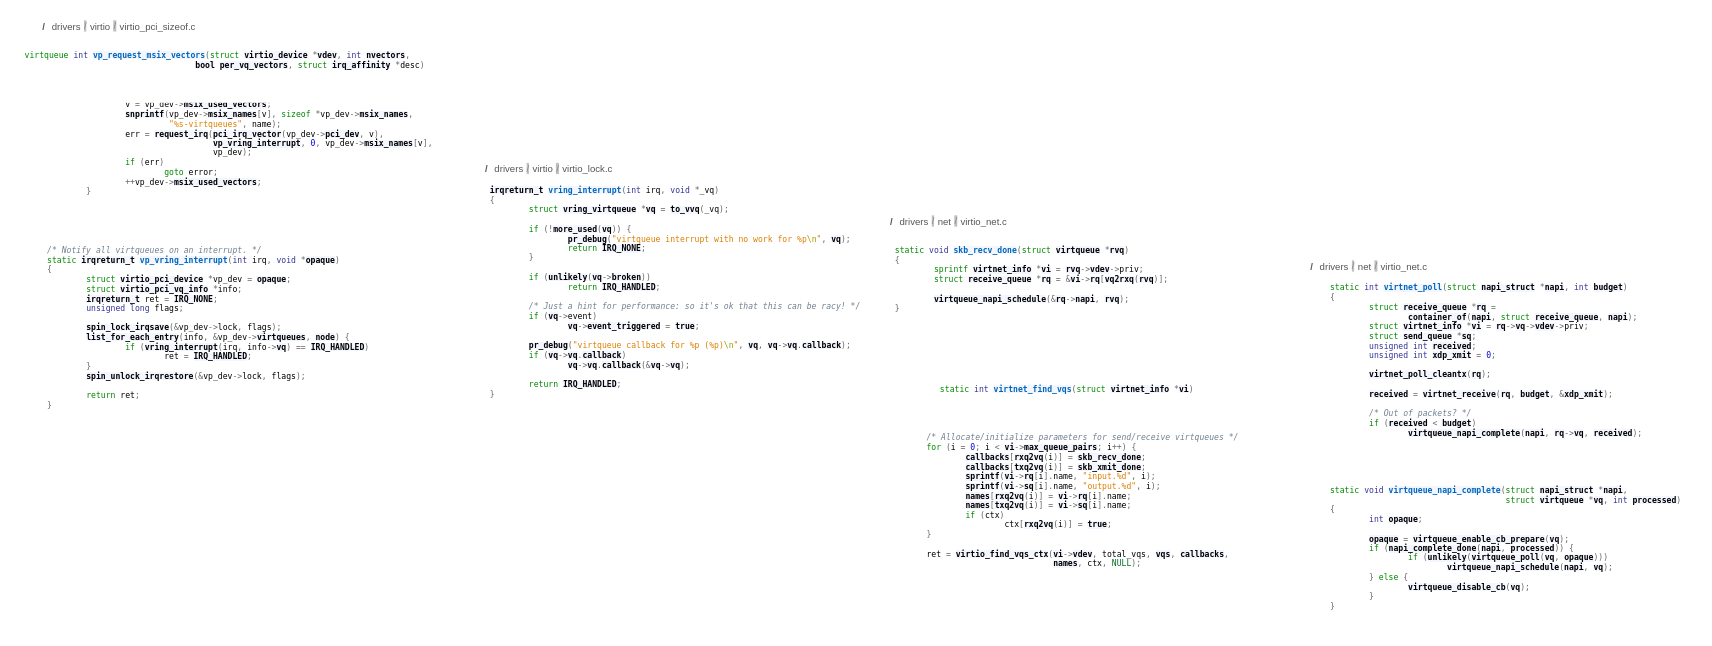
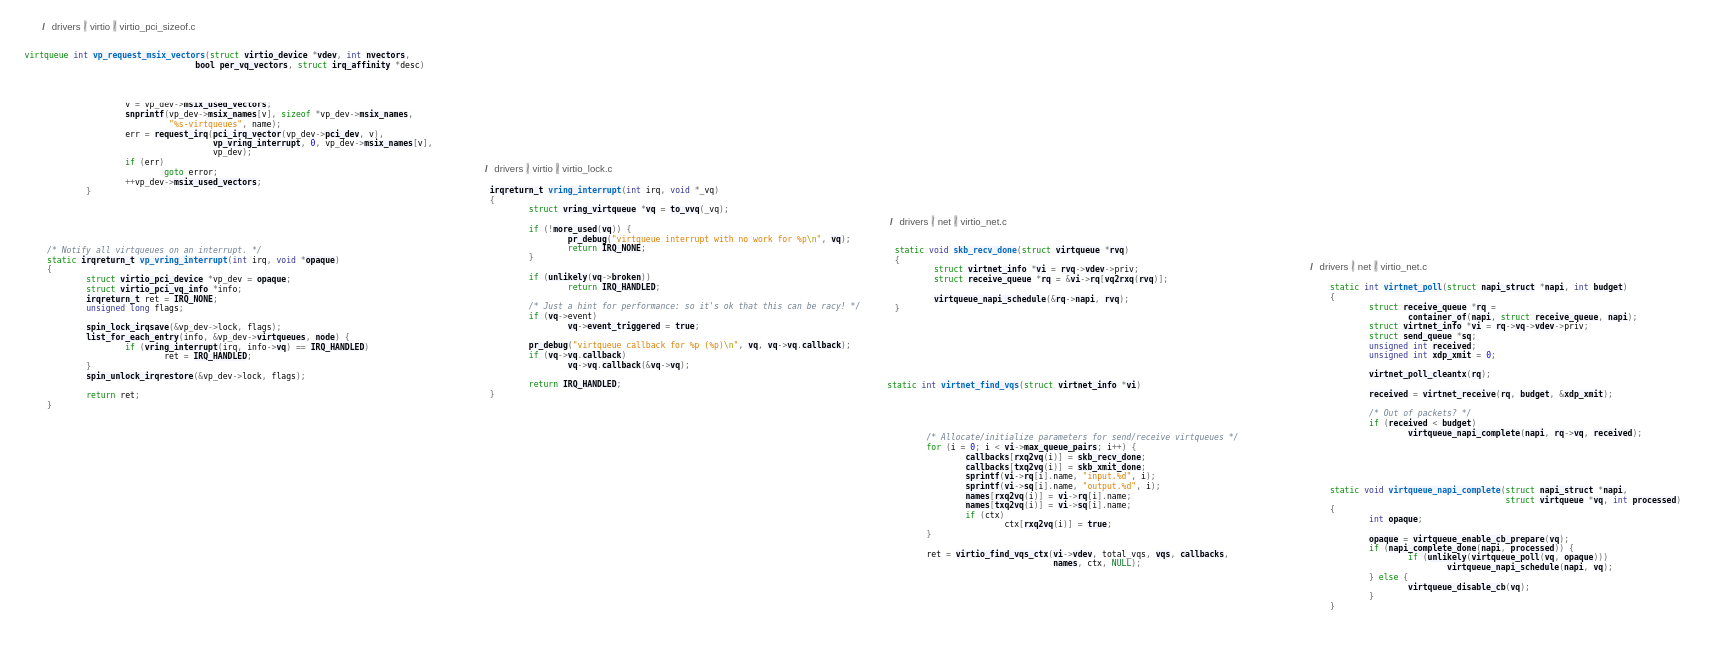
(1000, 271) -> (1000, 271)
(1069, 387) -> (1017, 383)
